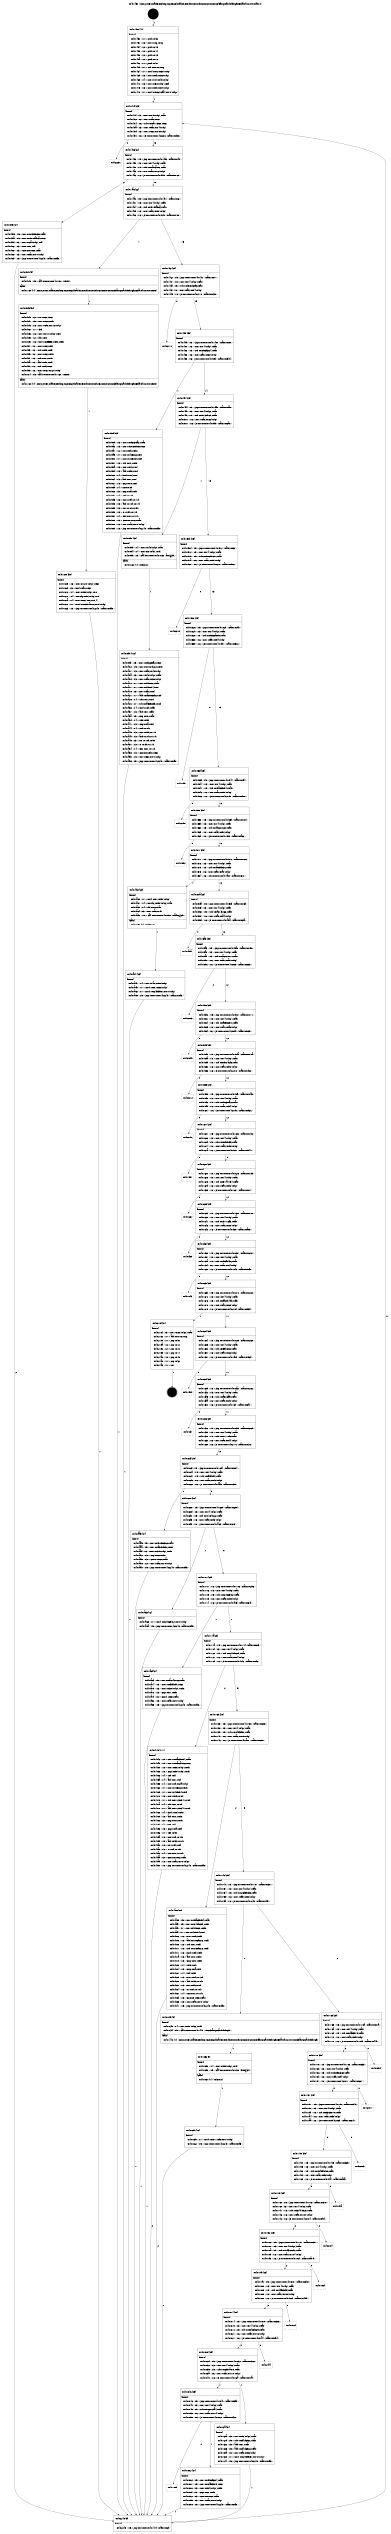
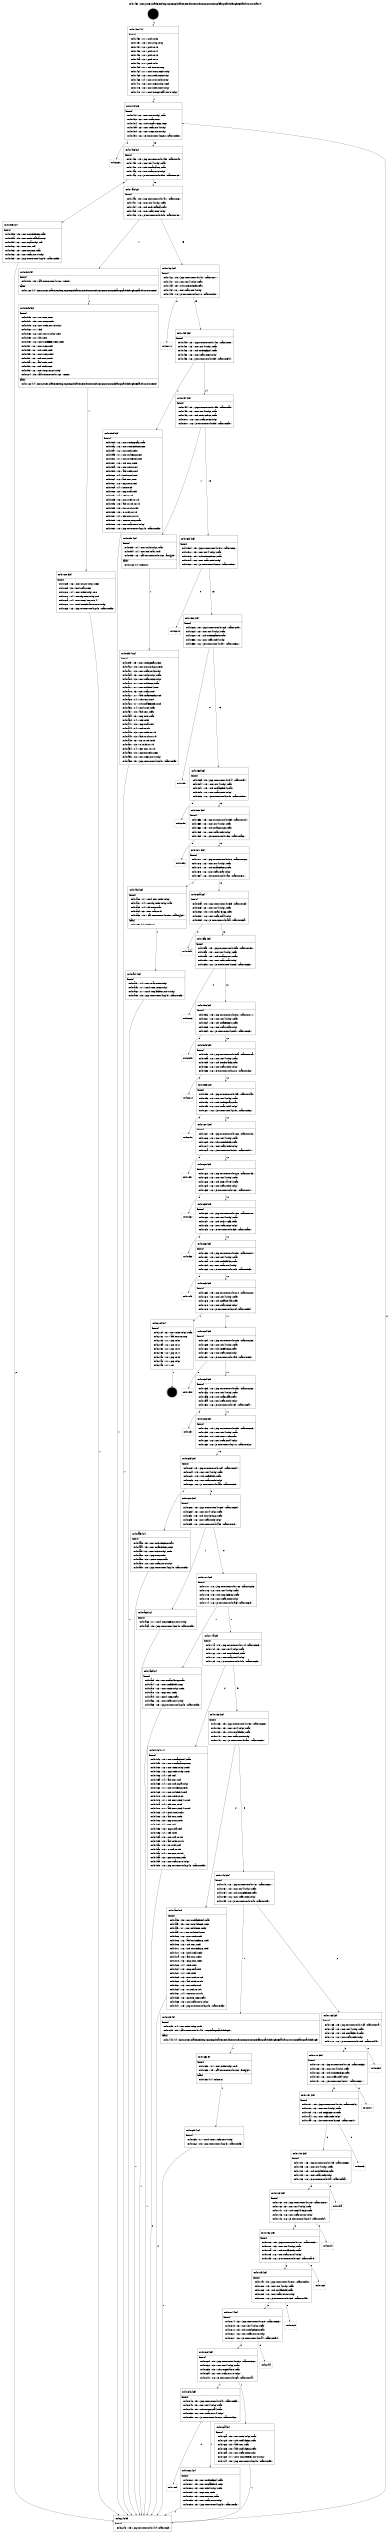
(227, 1158) -> (227, 1158)
